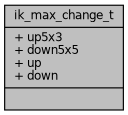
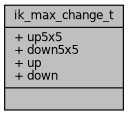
(38, 38) -> (38, 38)
